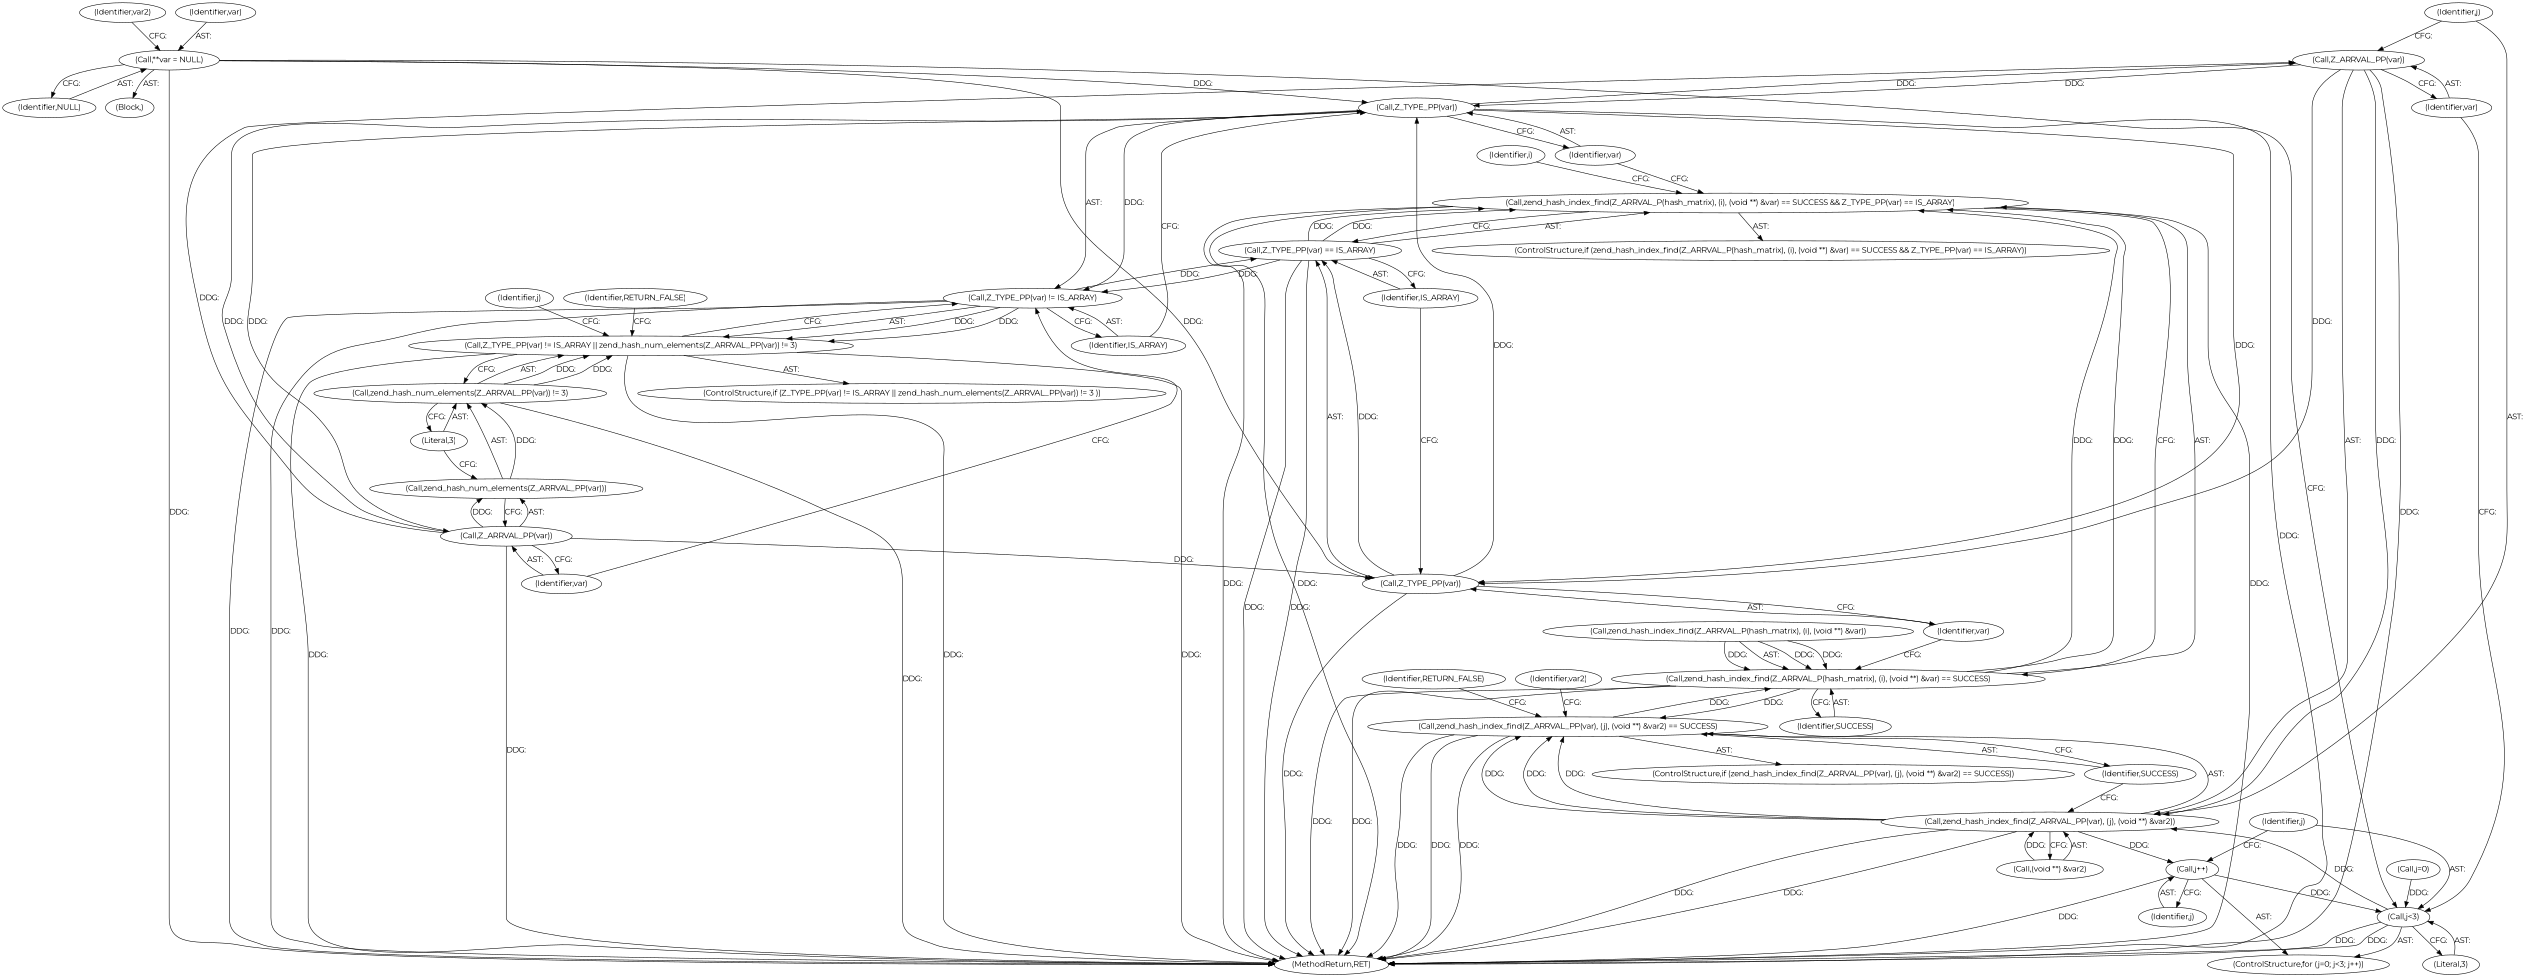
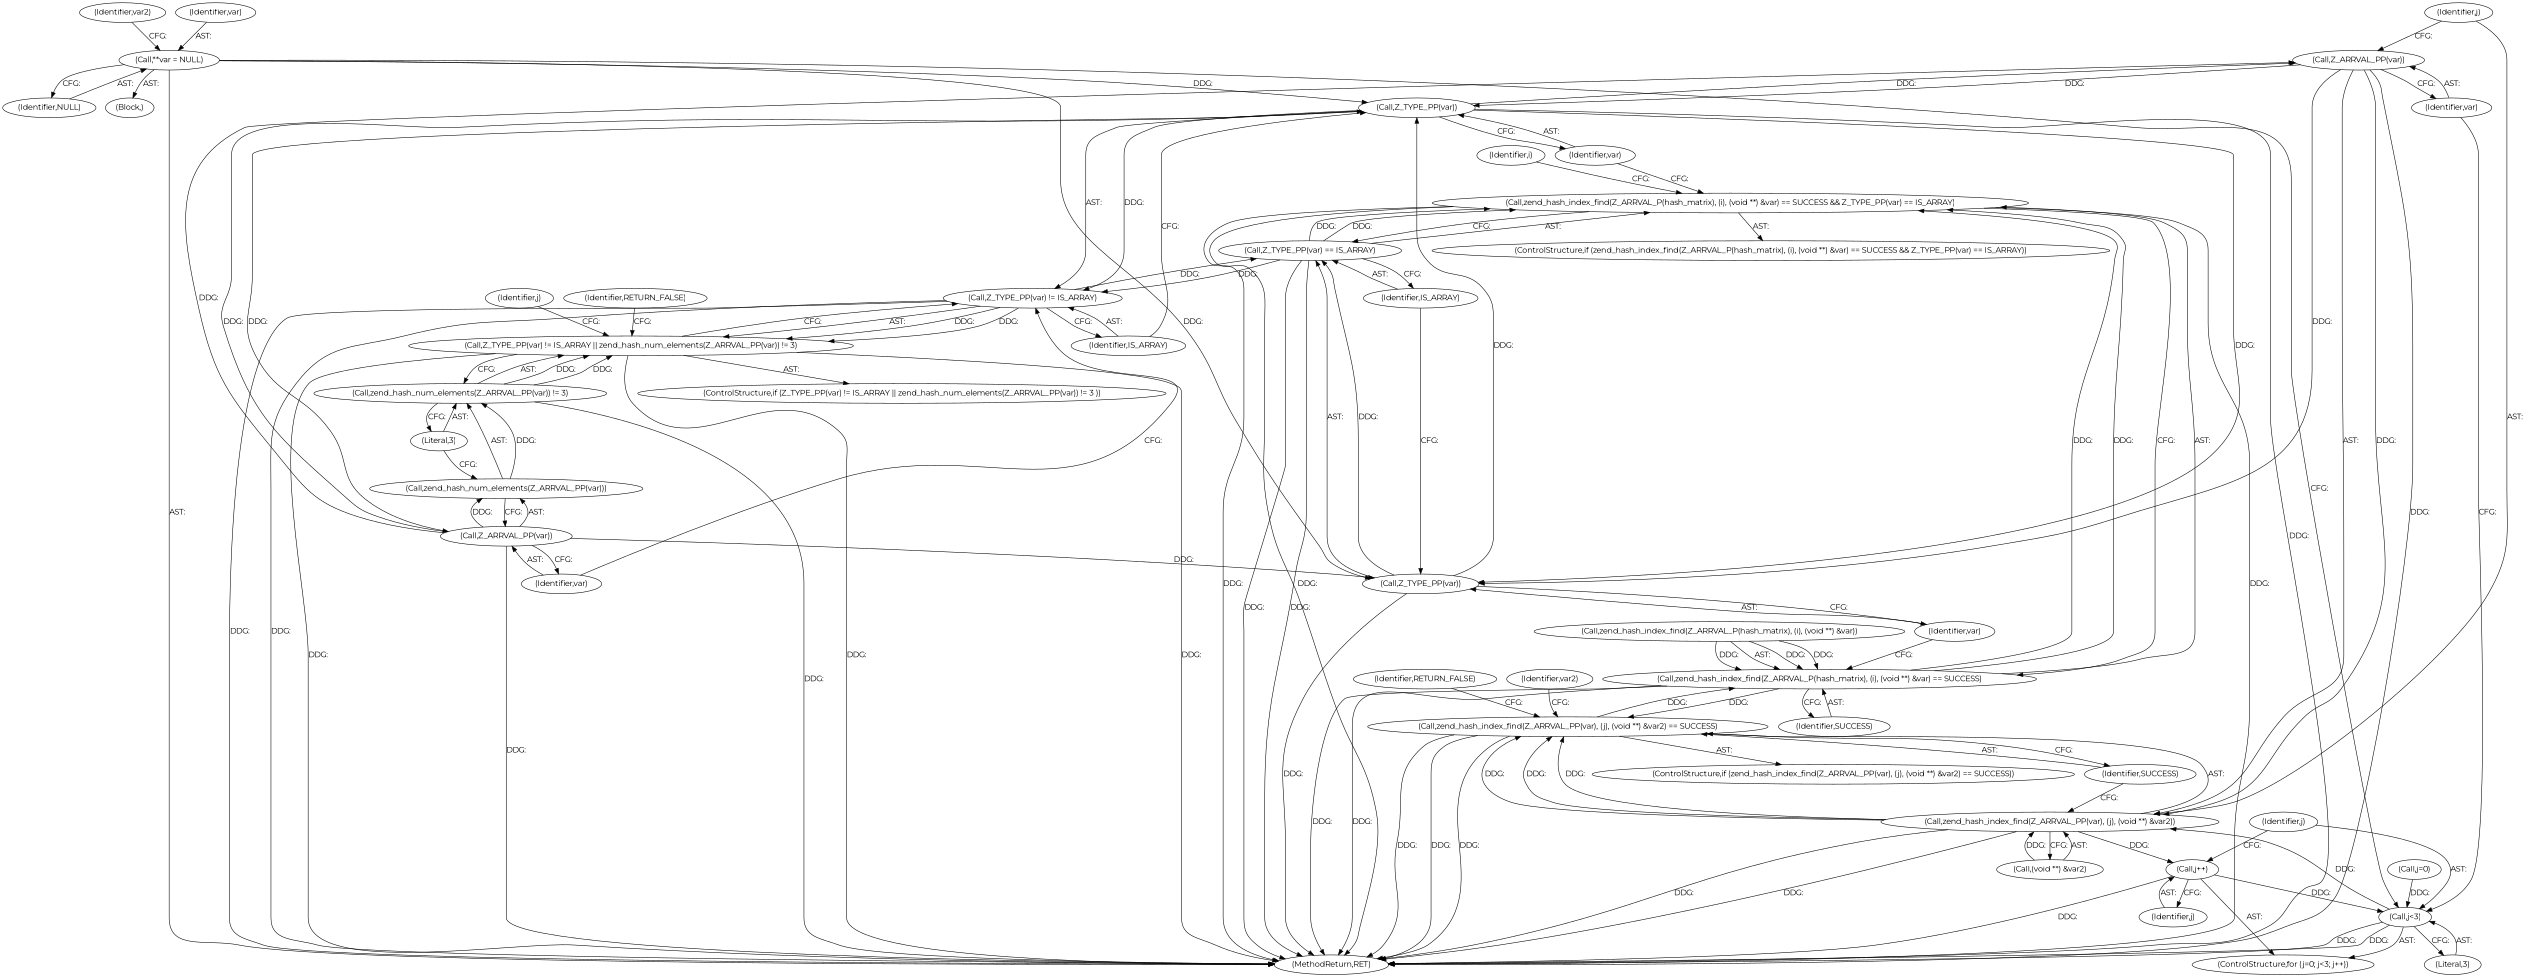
(180, 512) -> (178, 512)
